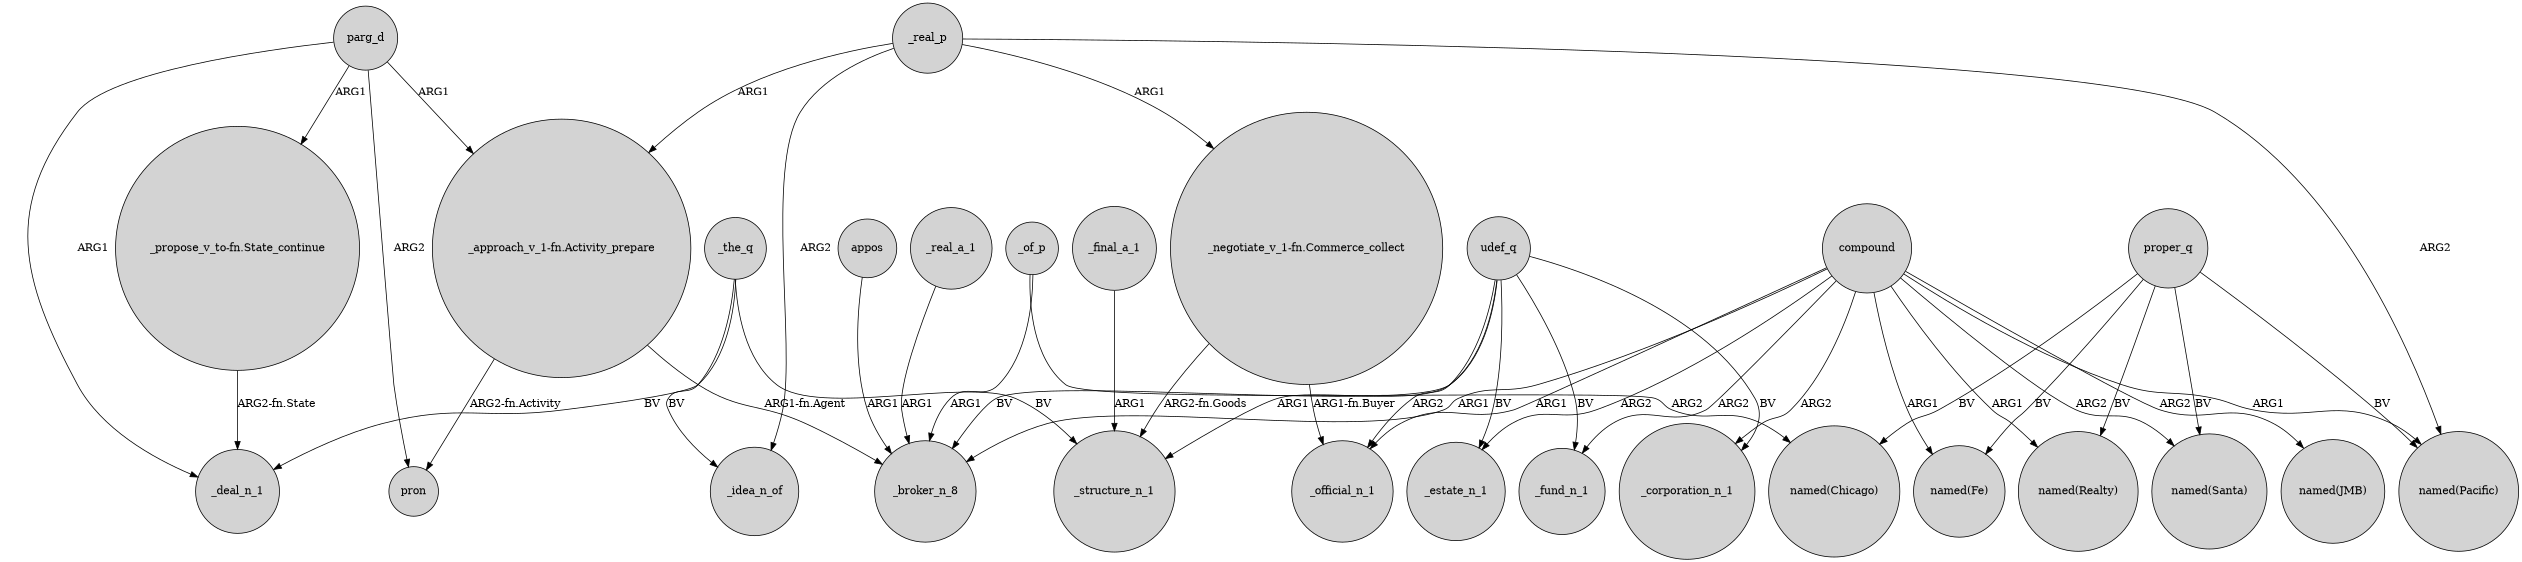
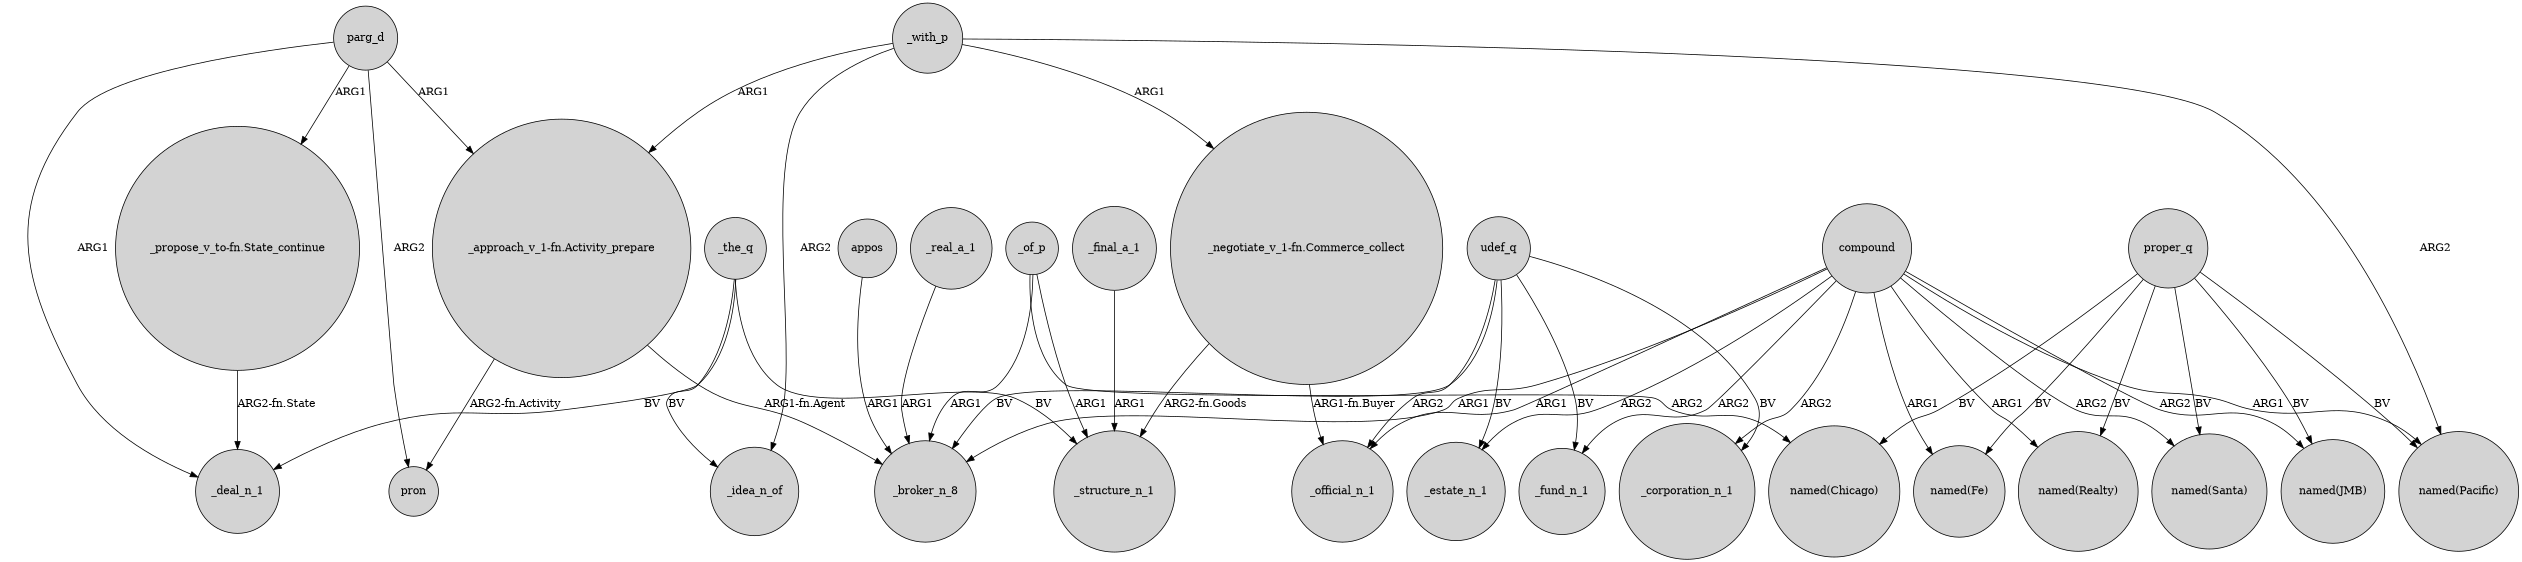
(928, 38) -> (928, 38)
none -> (2256, 354)
(1271, 401) -> (1056, 354)
